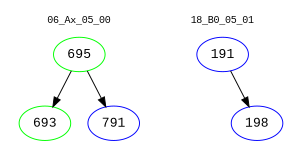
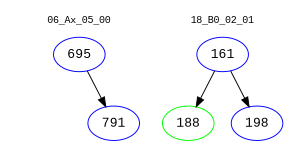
(223, 21) -> (223, 21)
(79, 54) -> (79, 54)
(223, 54) -> (223, 54)
(45, 123) -> none
none -> (188, 123)
